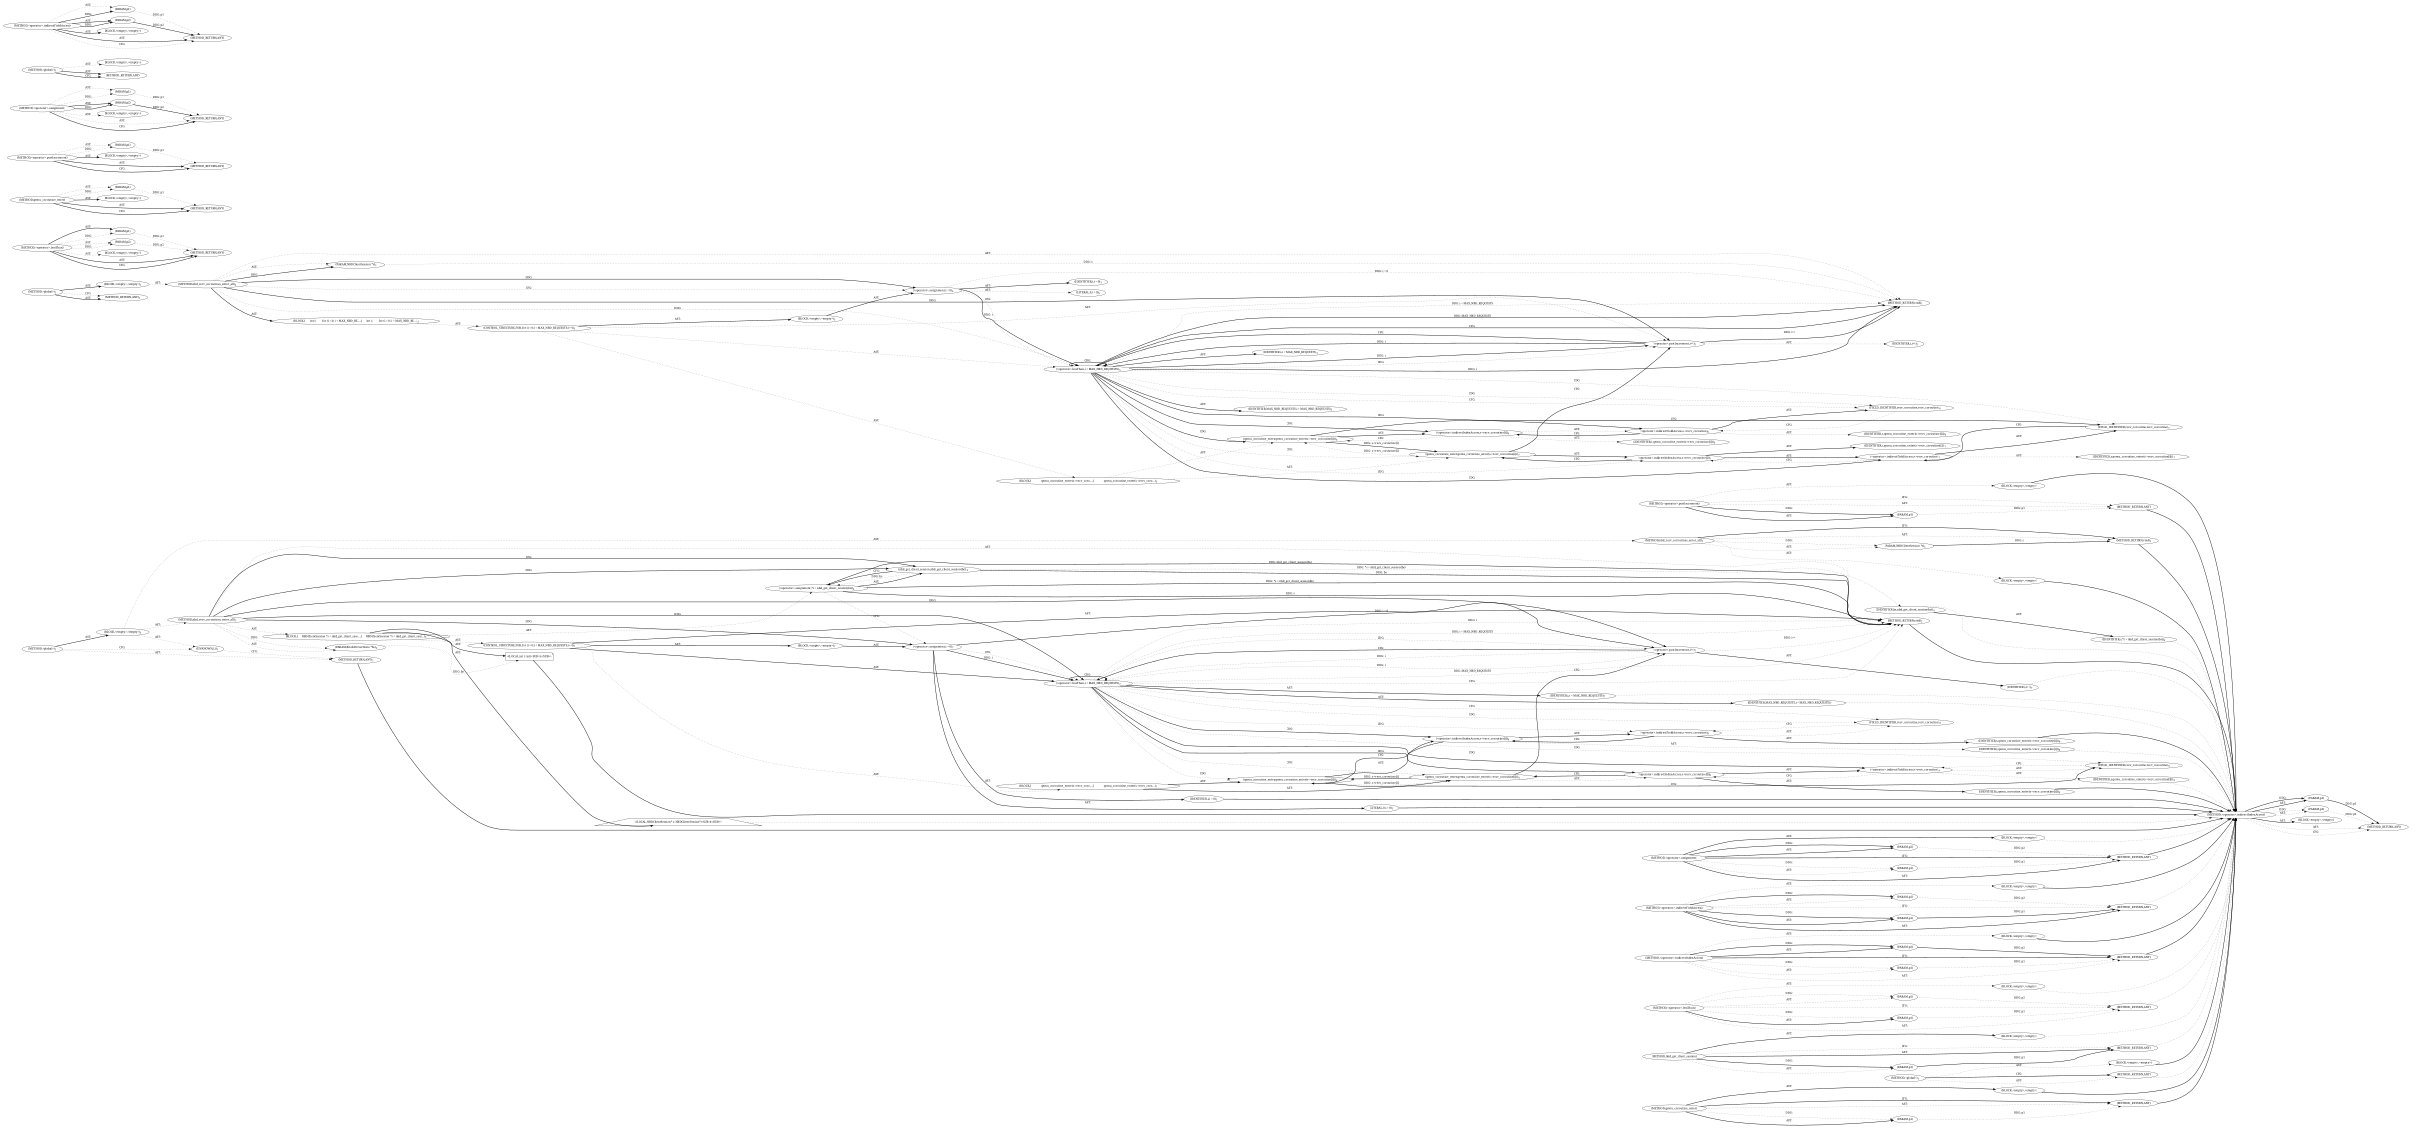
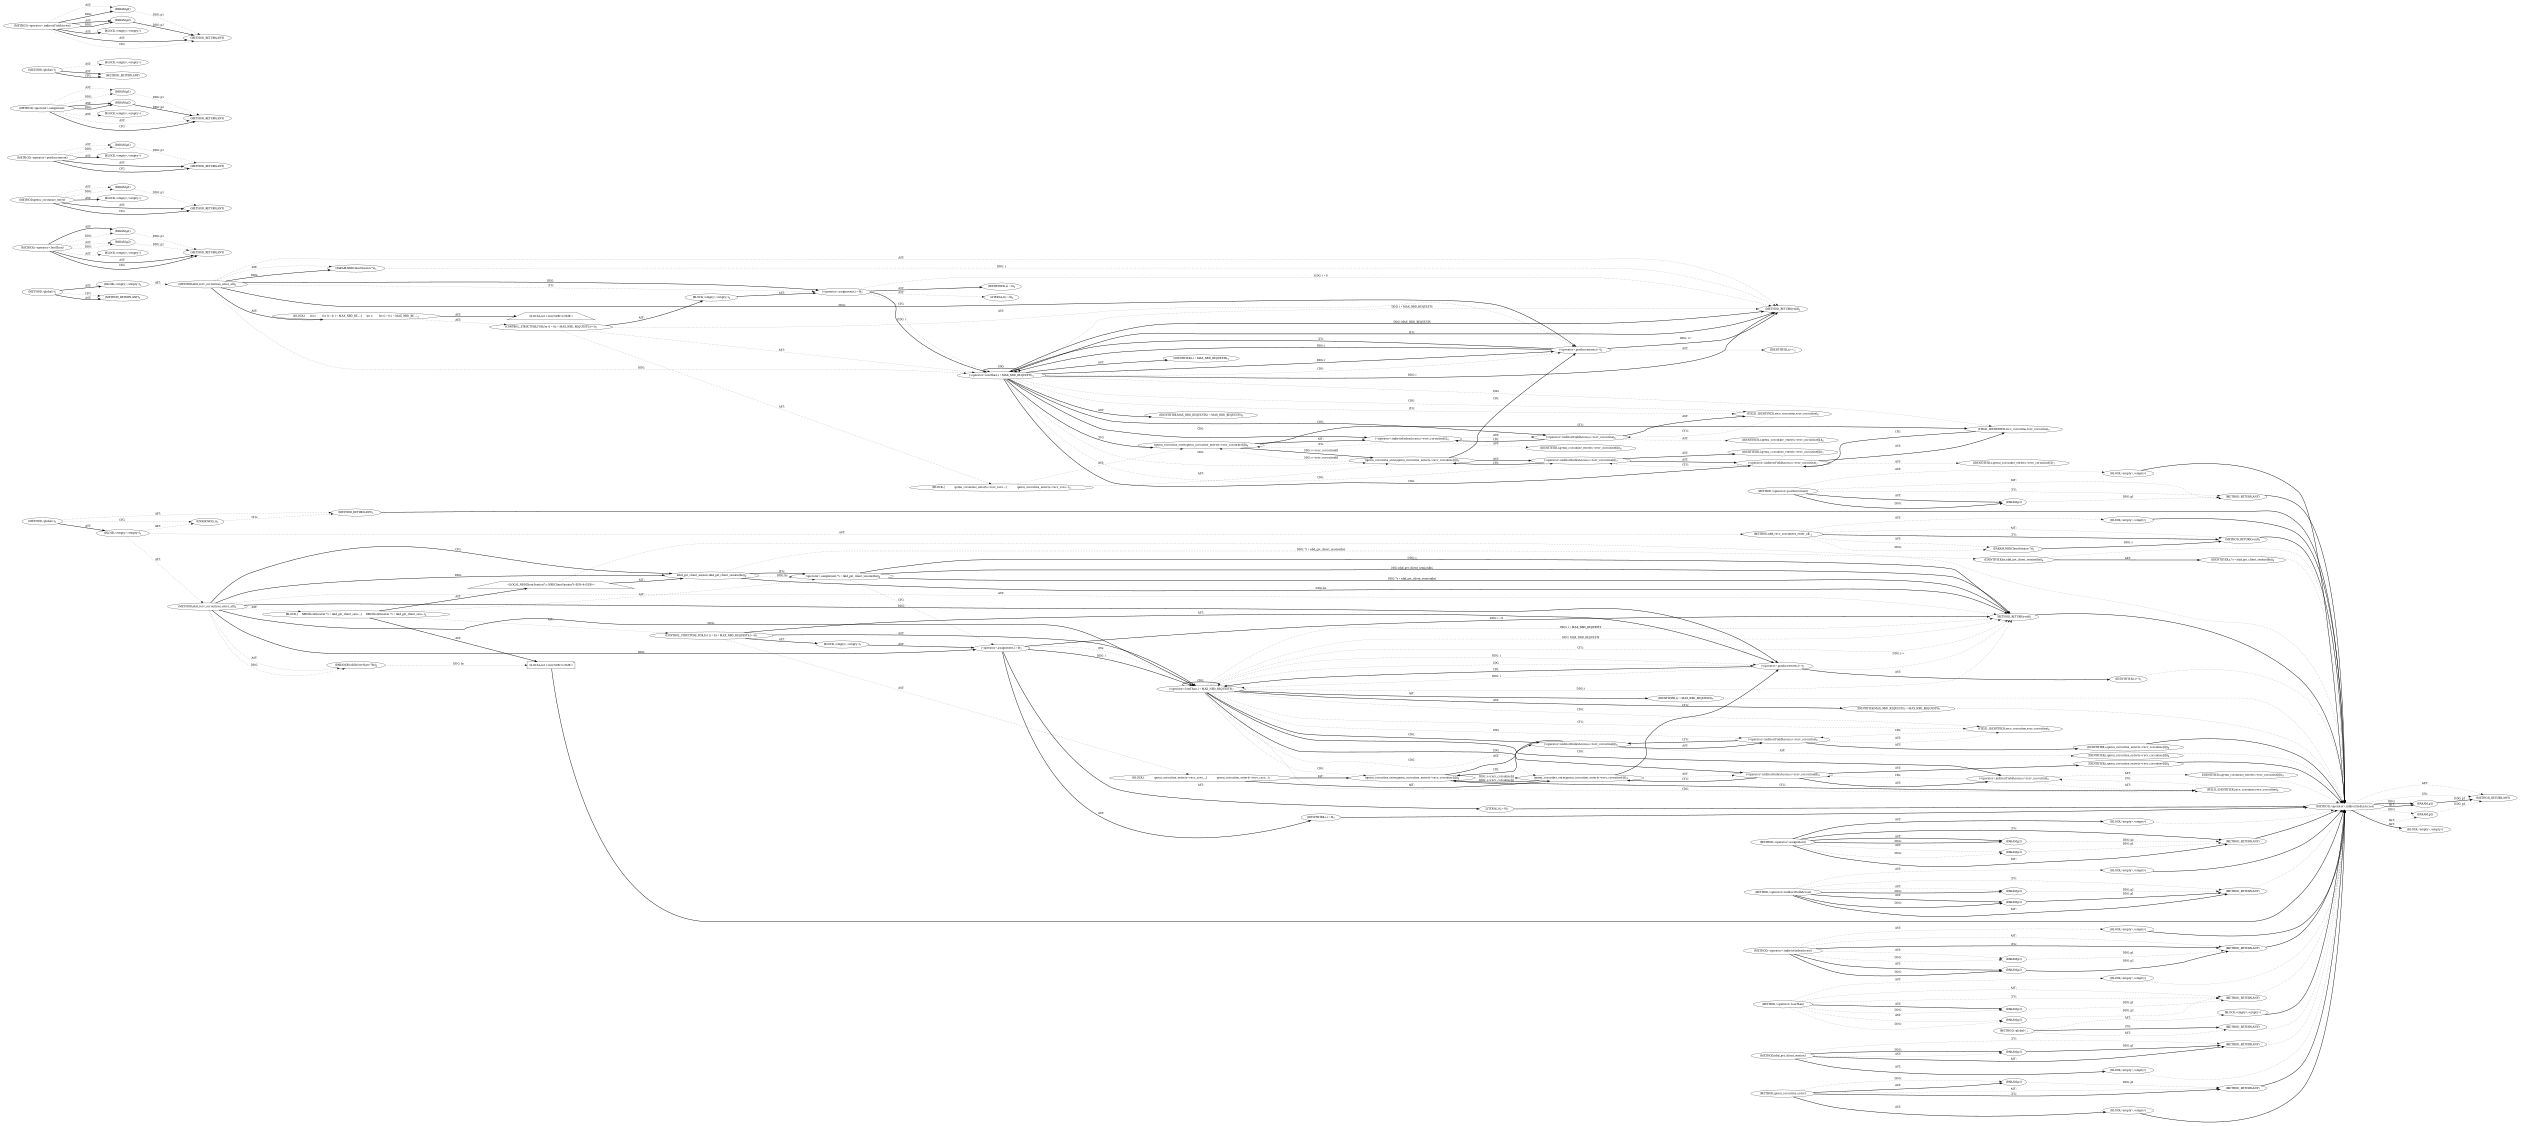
none -> (551, 316)
(889, 582) -> (645, 581)
